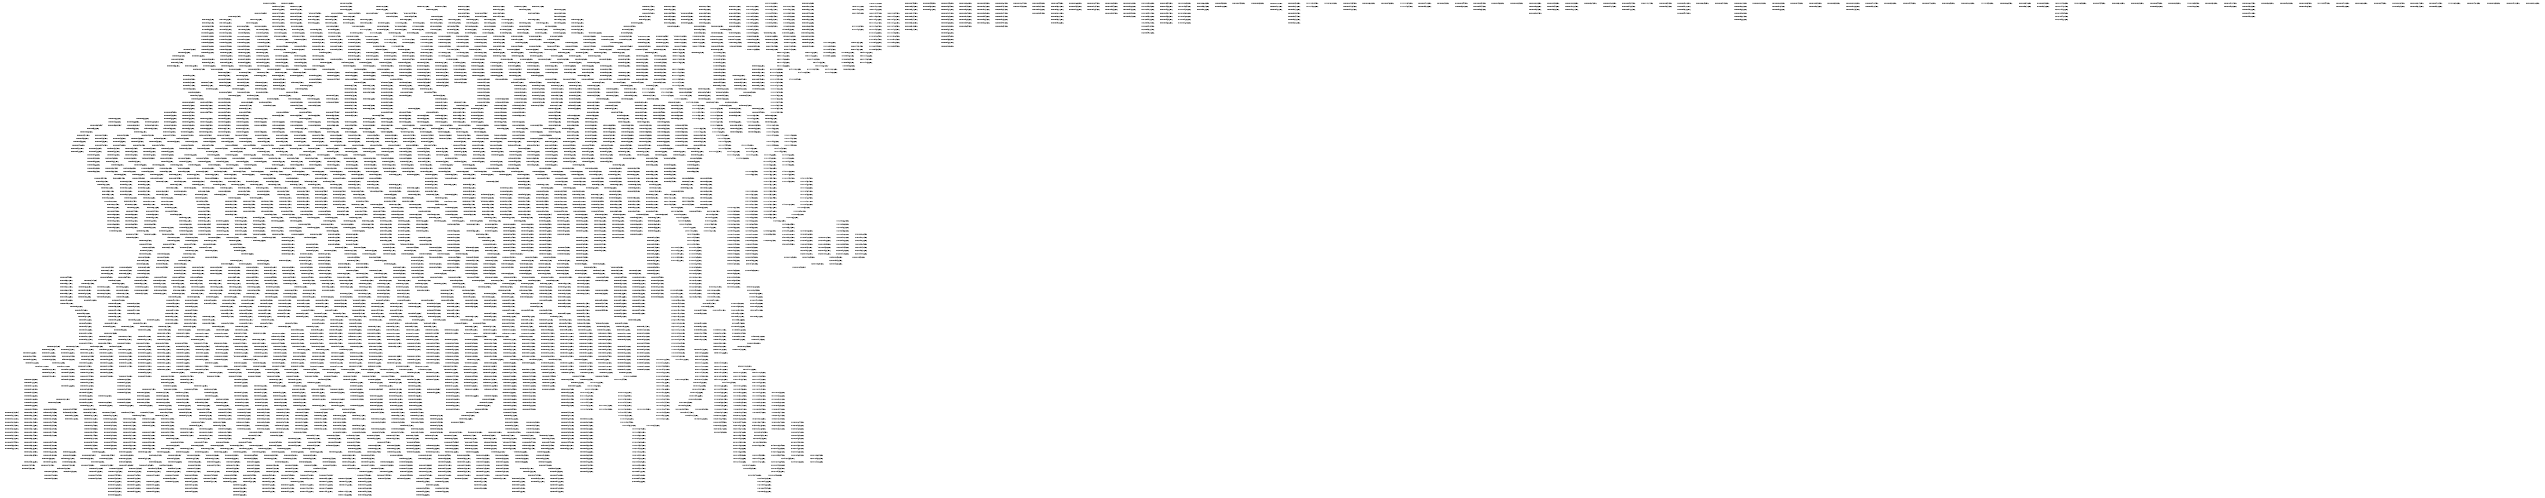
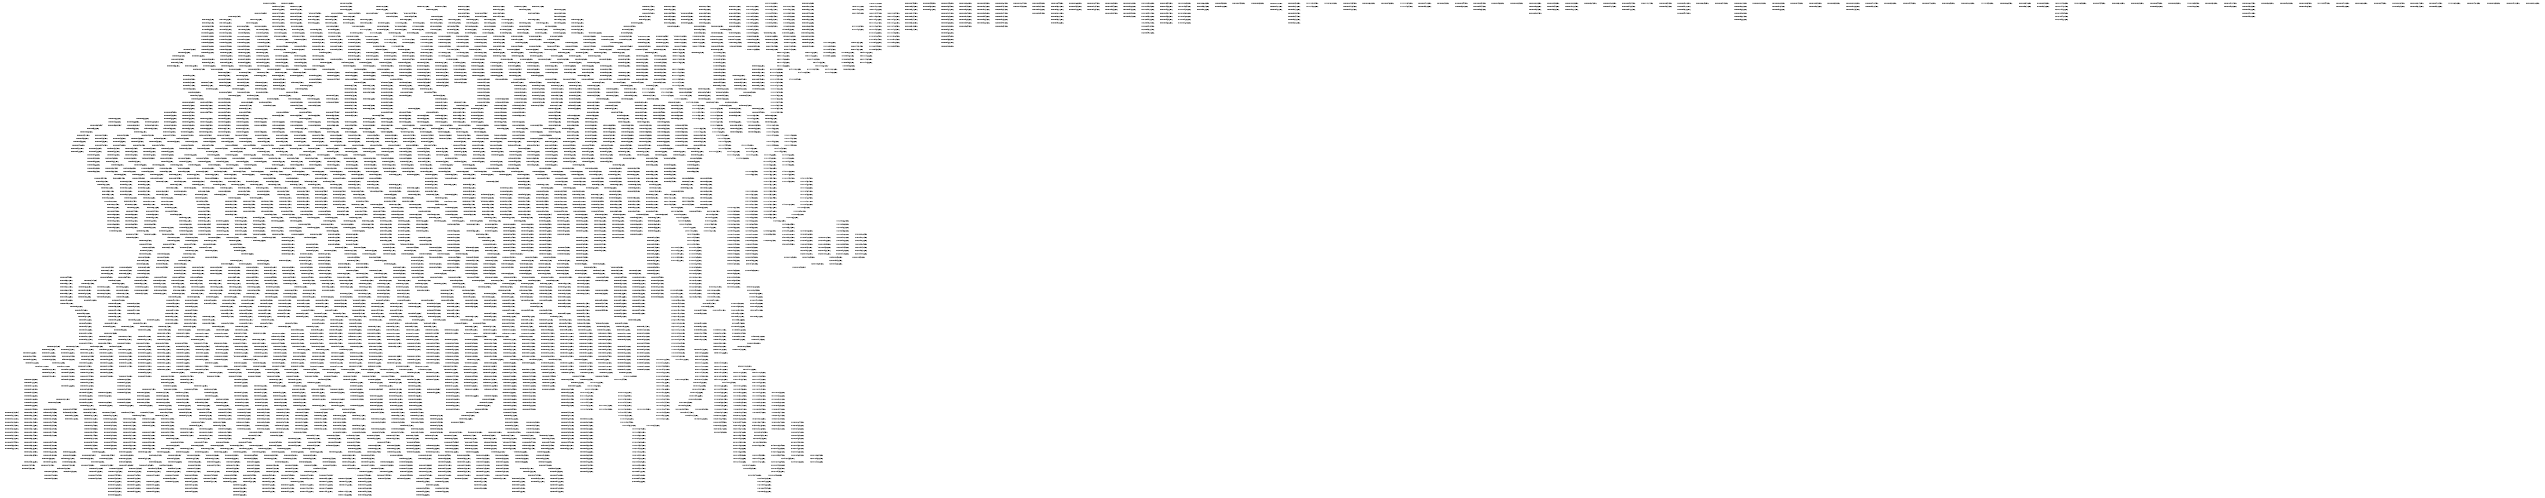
none -> (527, 300)
none -> (105, 393)
